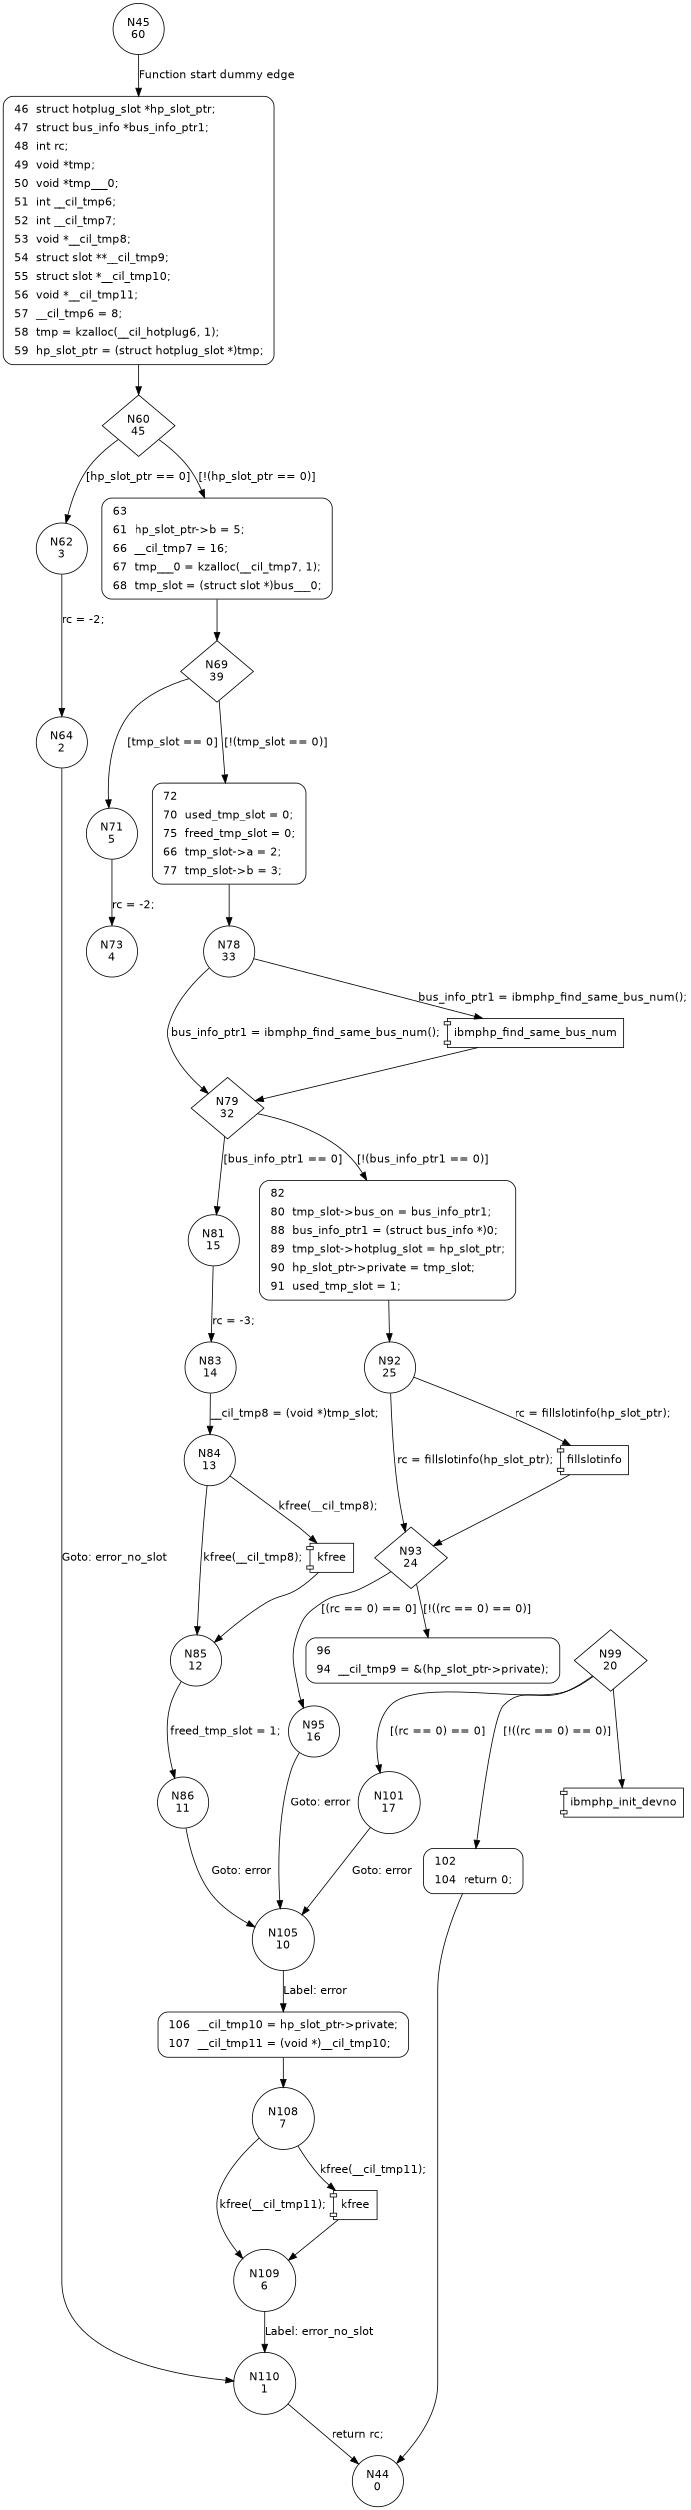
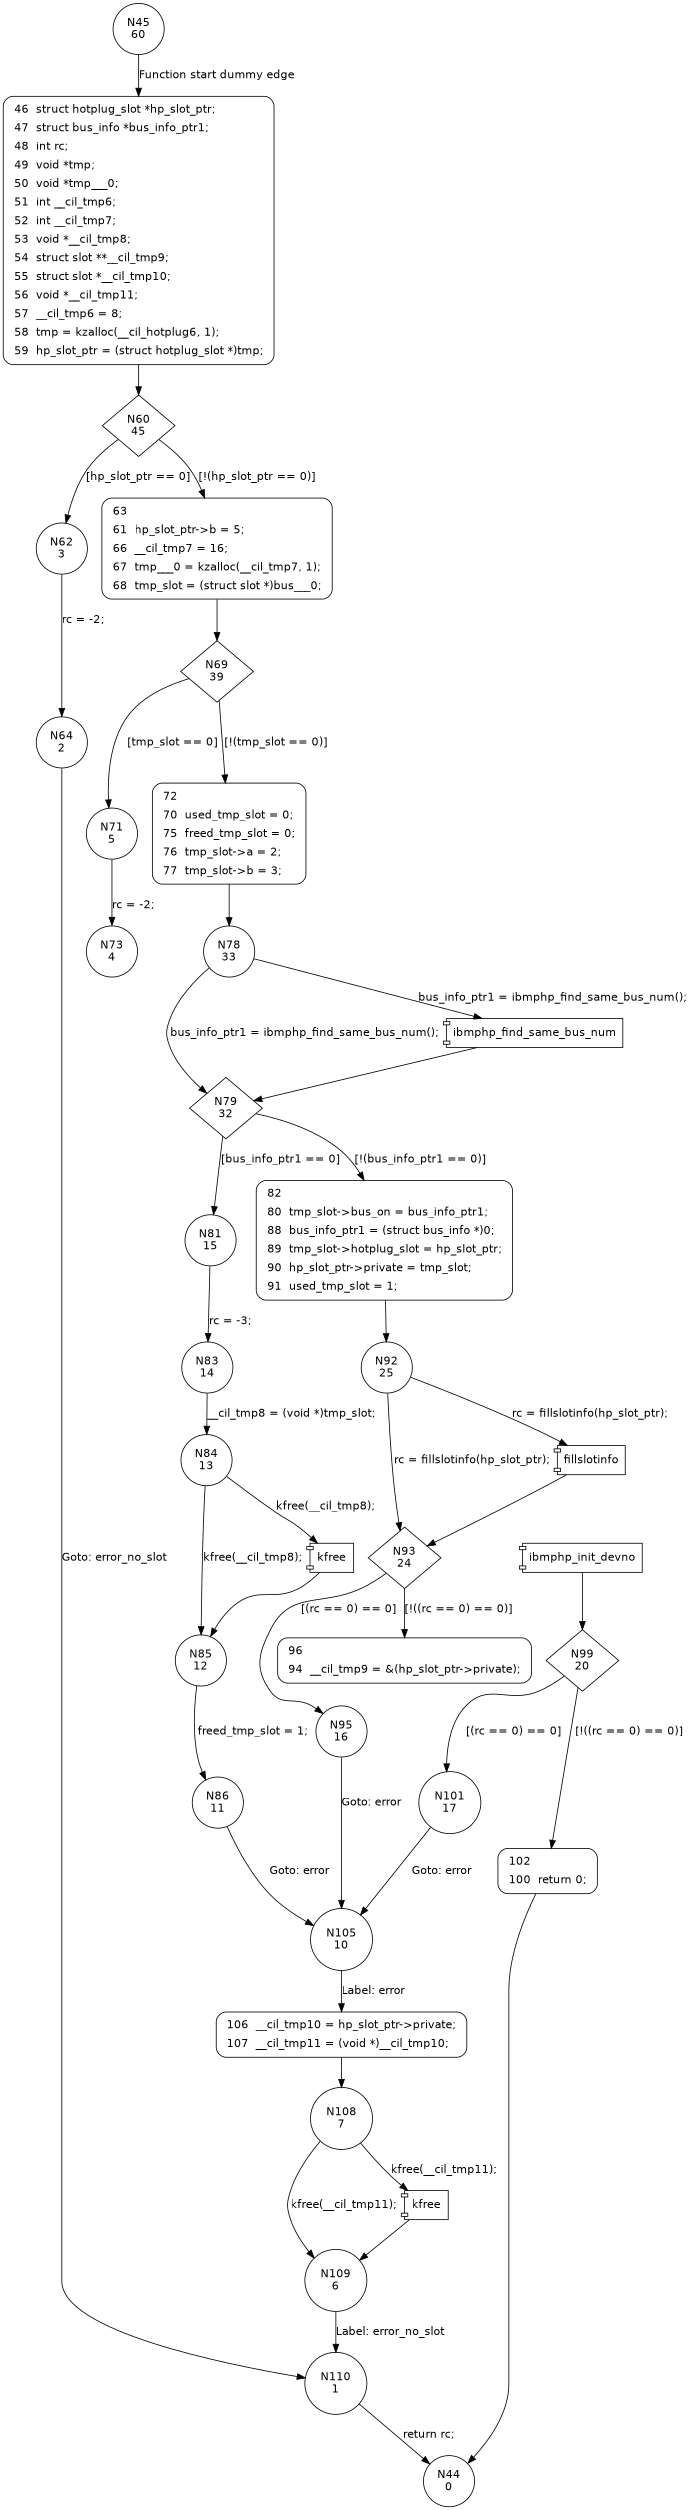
(171, 852) -> (171, 852)
(617, 1734) -> (582, 1597)
(446, 1880) -> (520, 1880)
